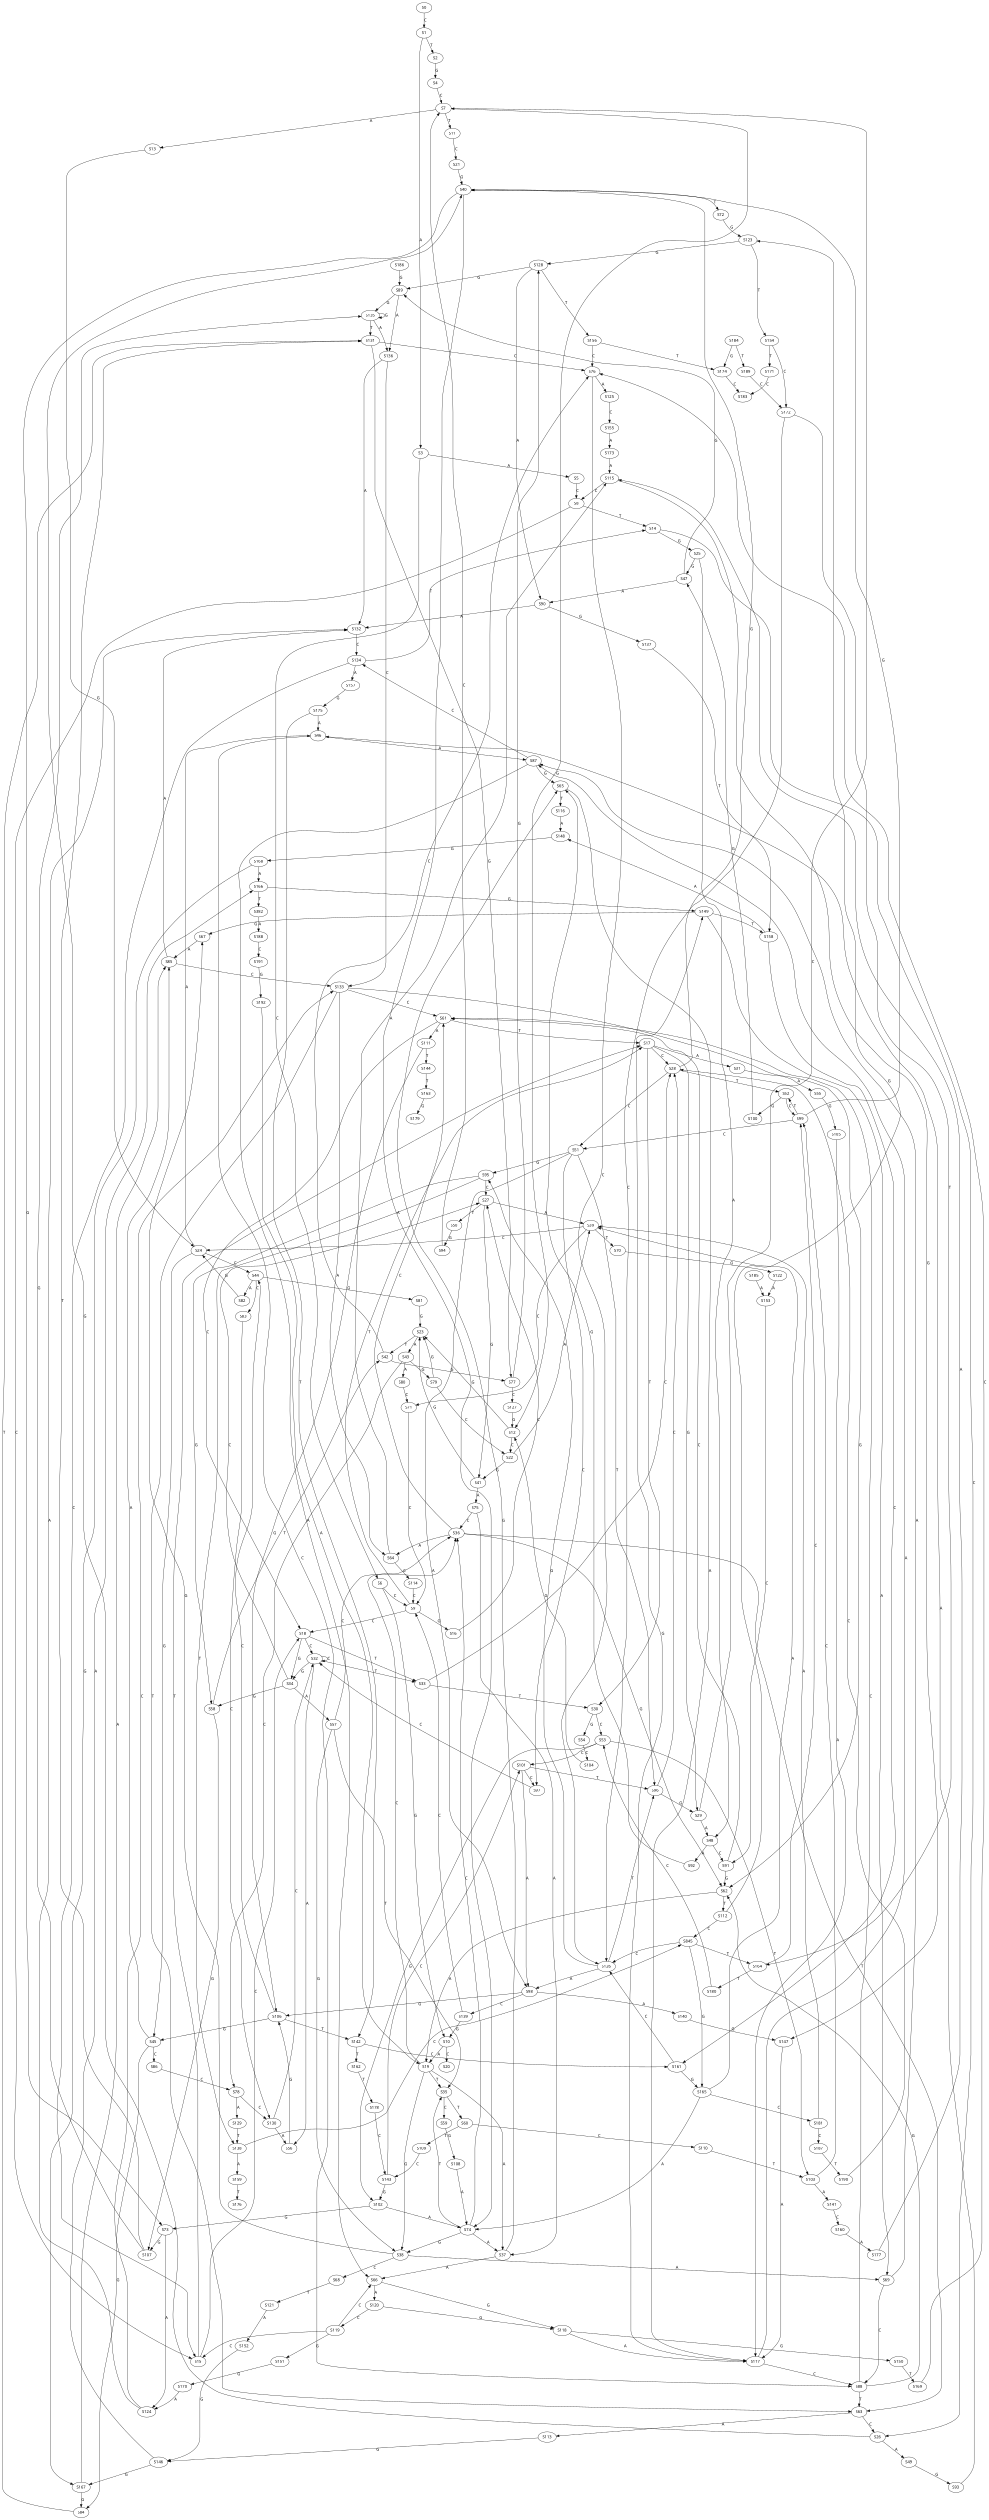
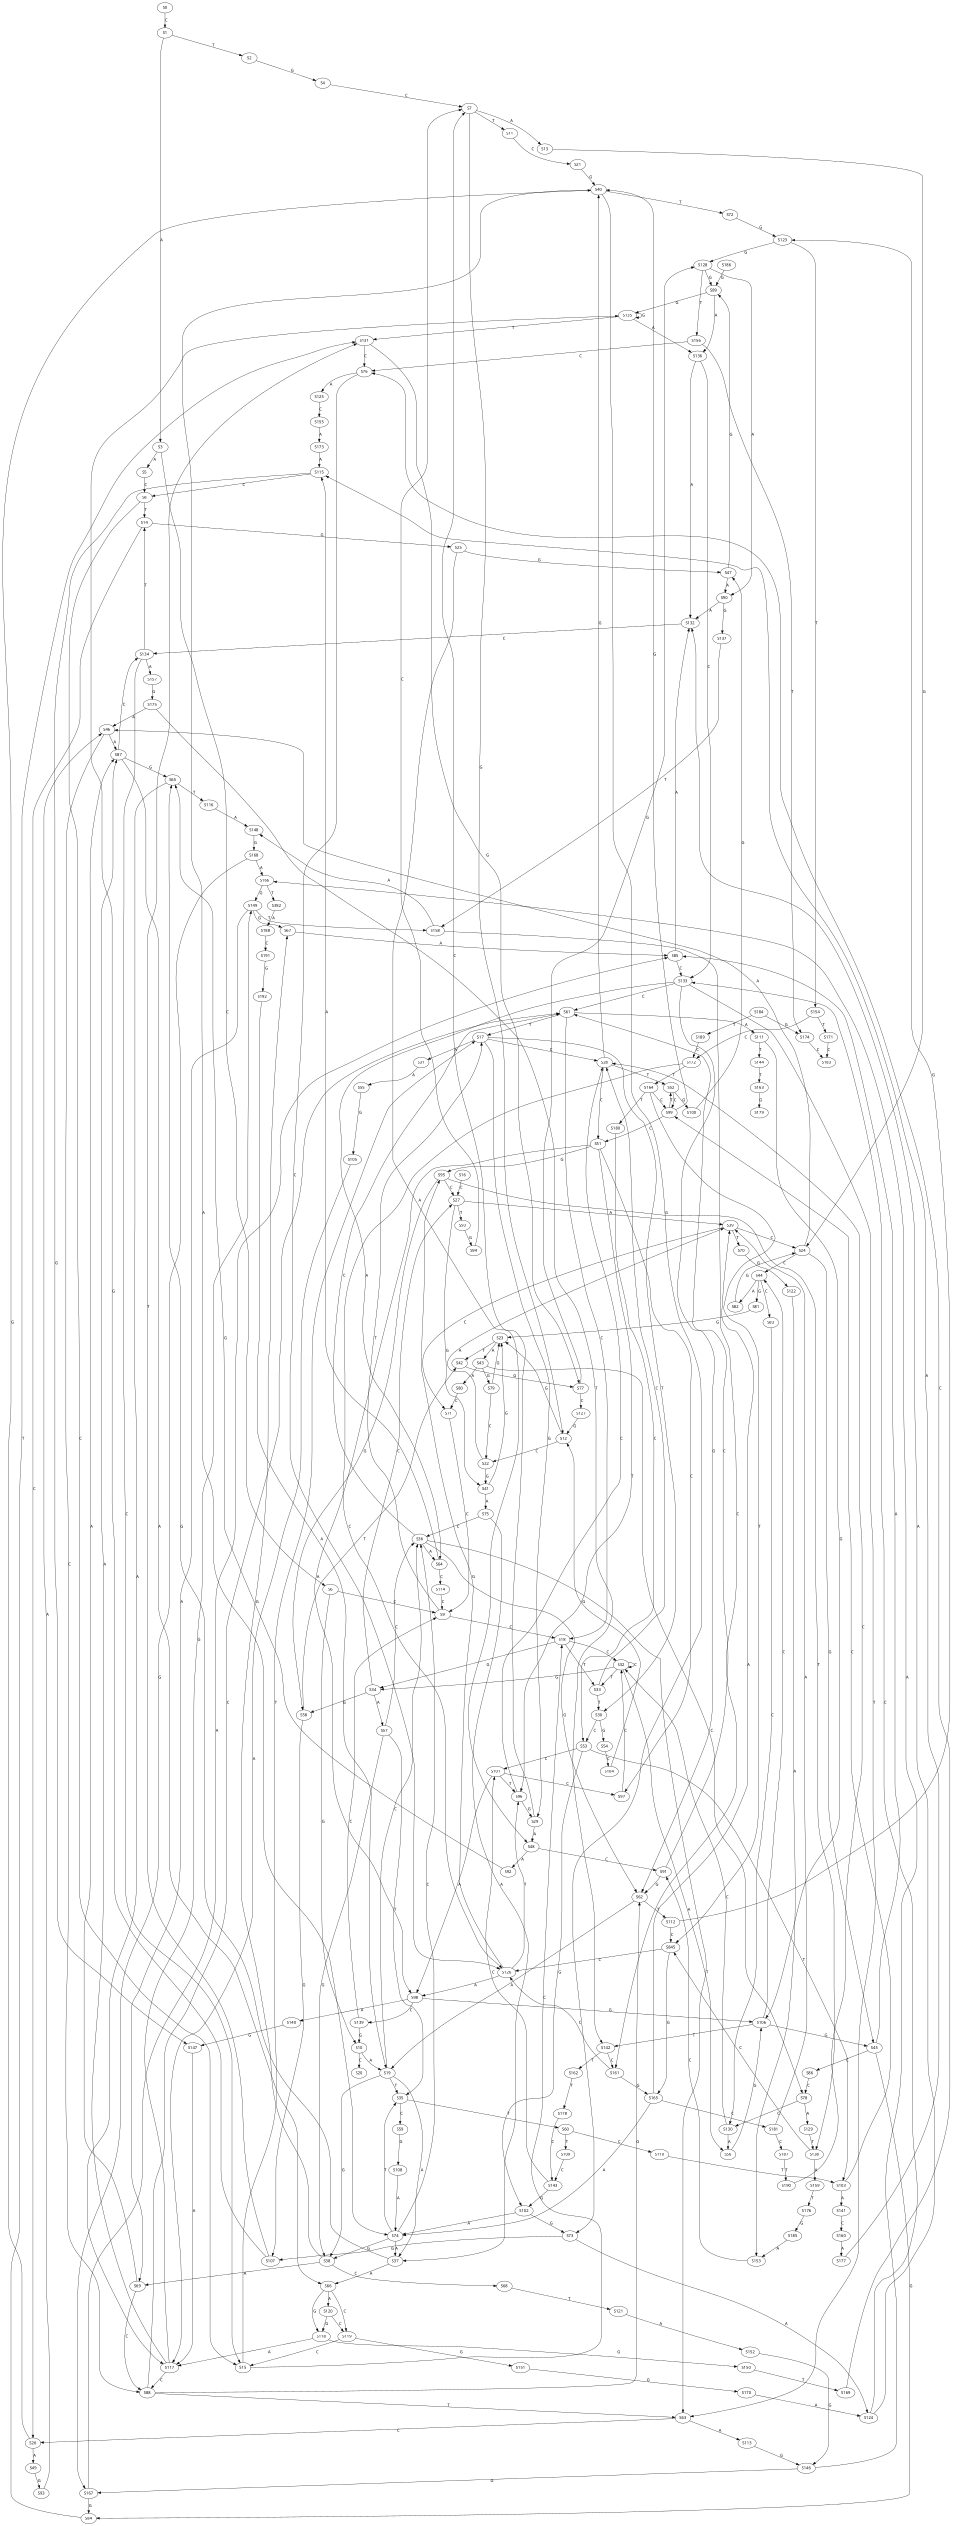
(421, 881) -> none
(432, 1620) -> none
(721, 1953) -> (758, 1486)
none -> (800, 2222)
(354, 2306) -> (341, 2309)
